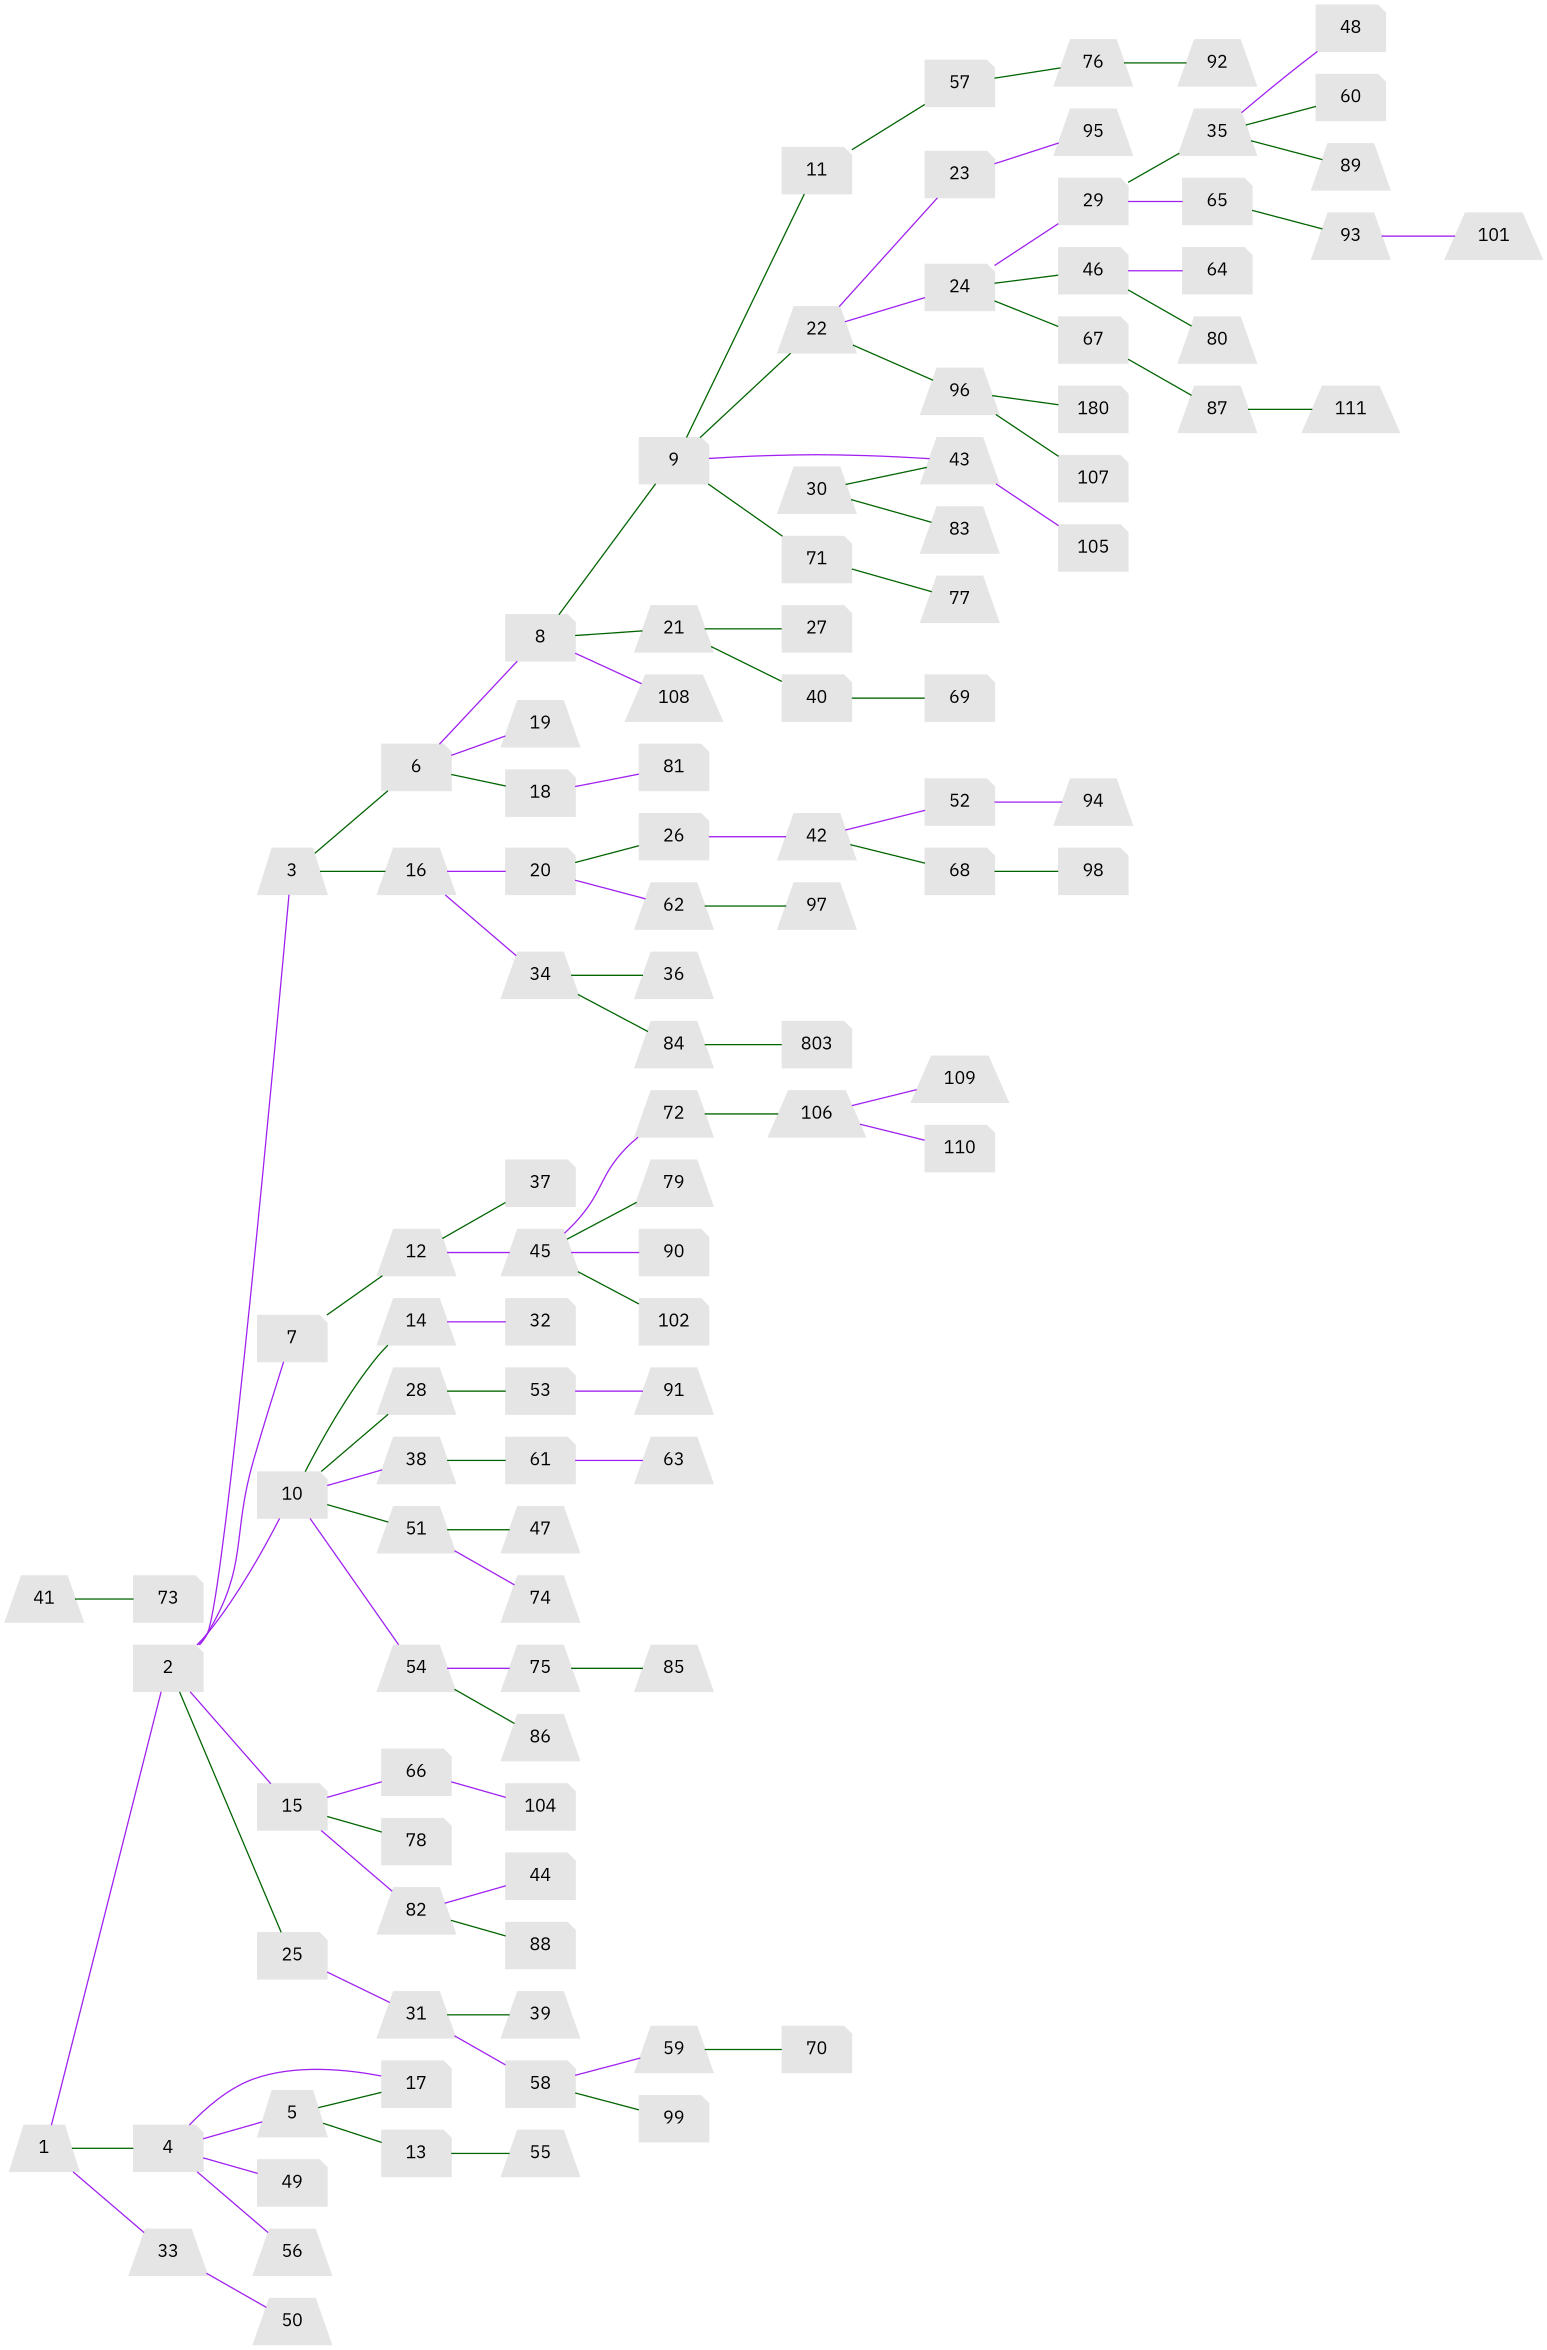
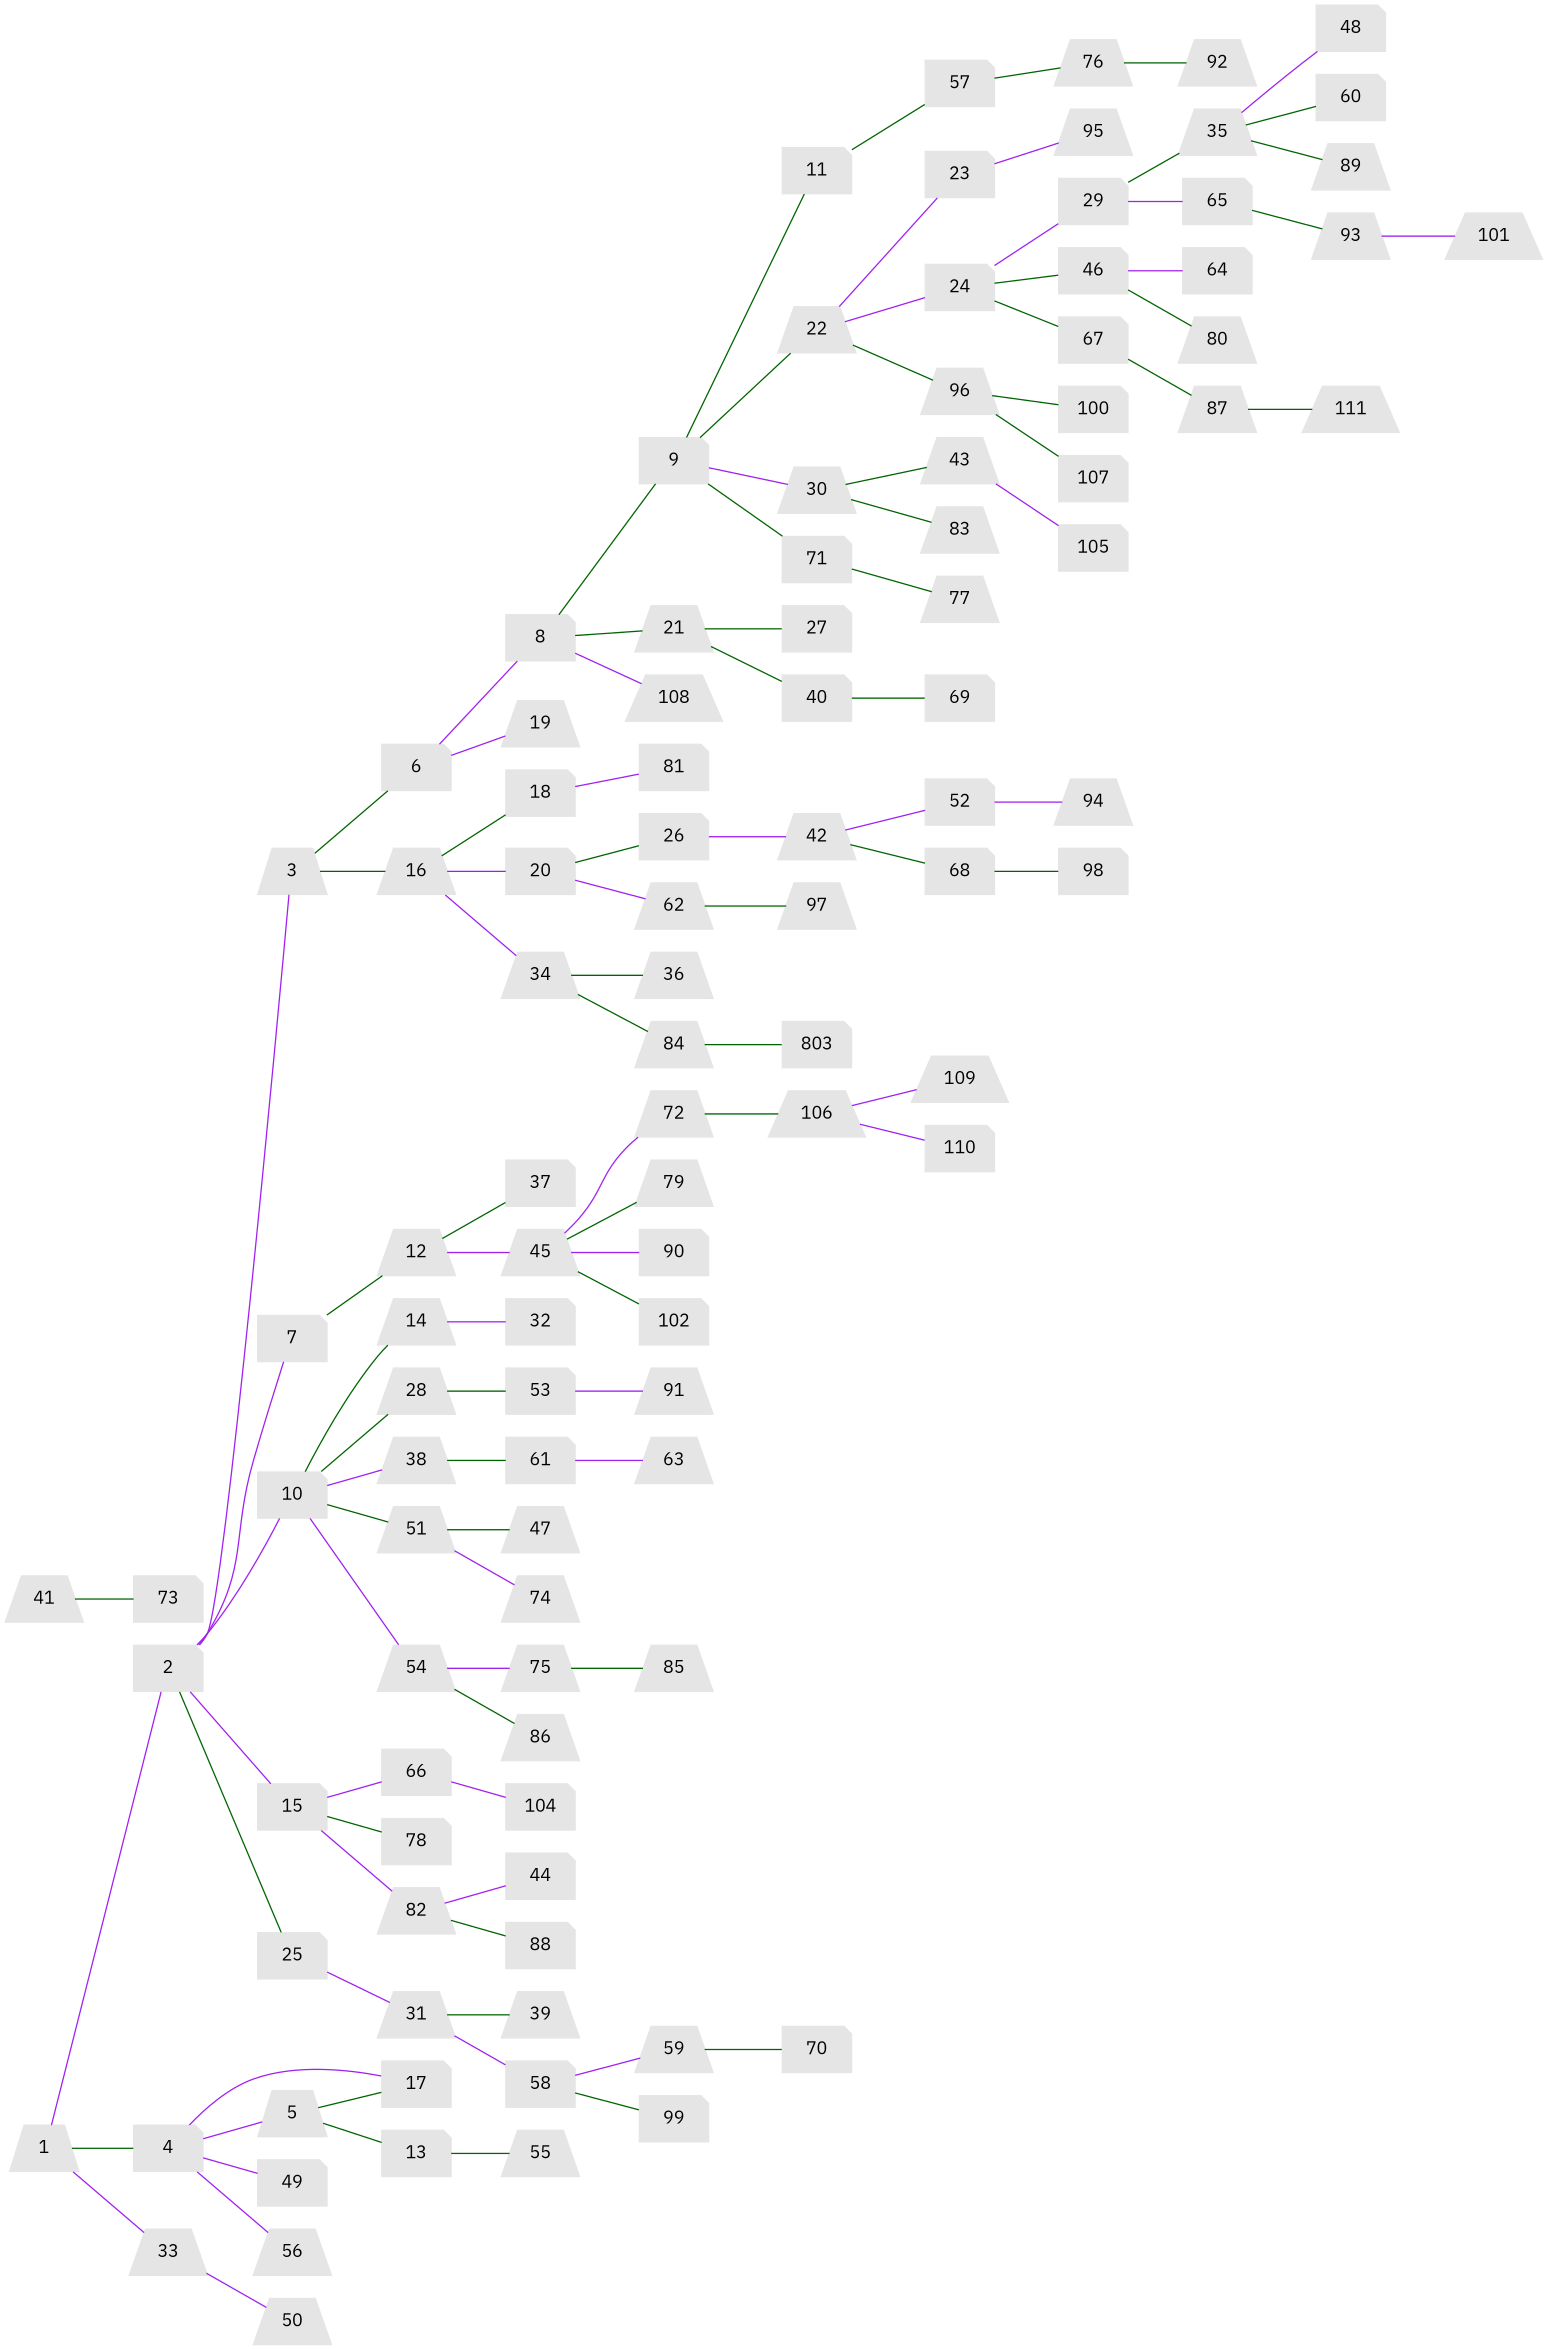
(1093, 409) -> (1093, 409)
(819, 455) -> (748, 476)
(479, 780) -> (474, 835)
